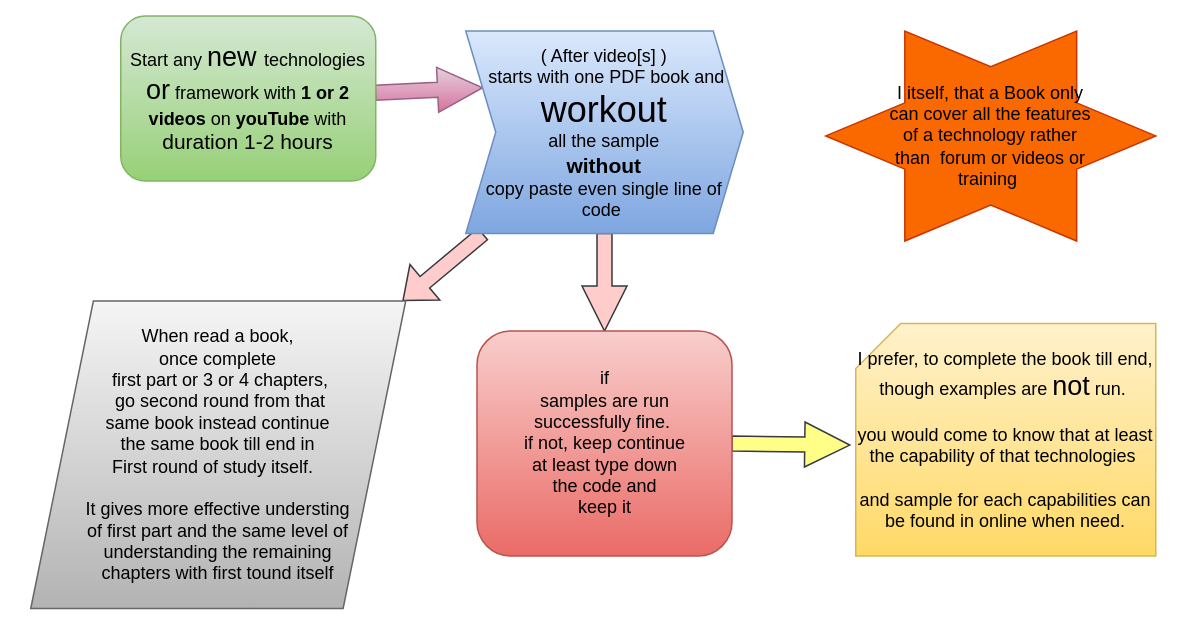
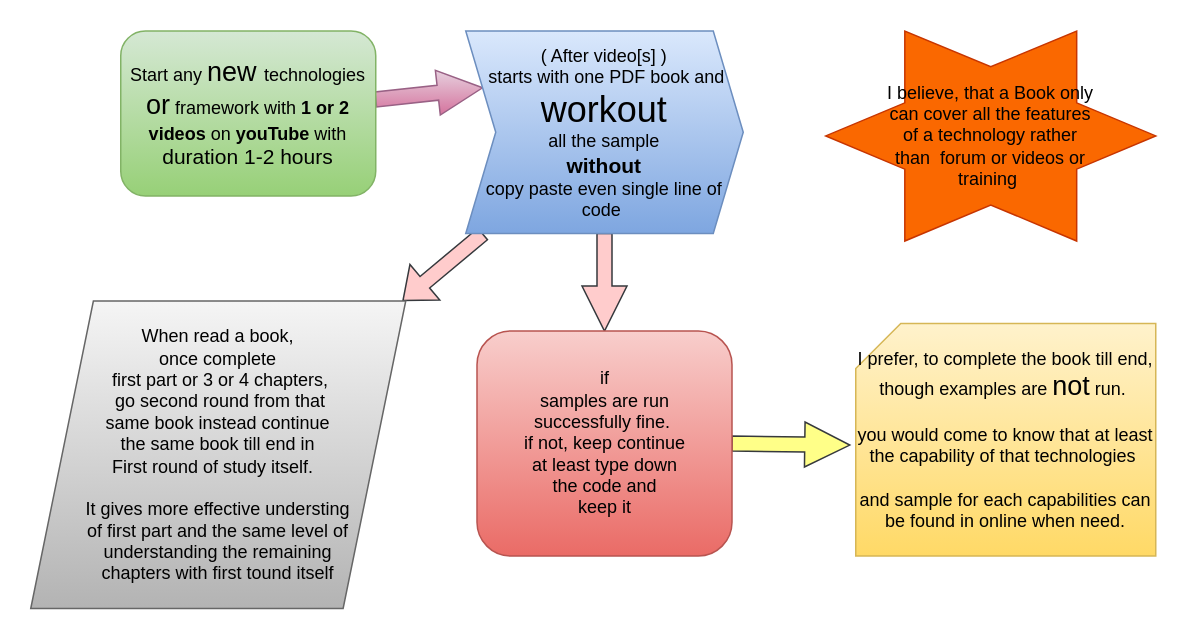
(248, 98) -> (248, 113)
(991, 136) -> (991, 136)
